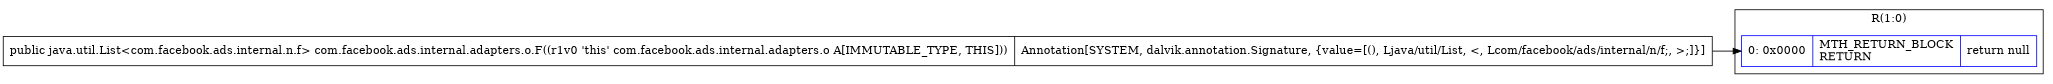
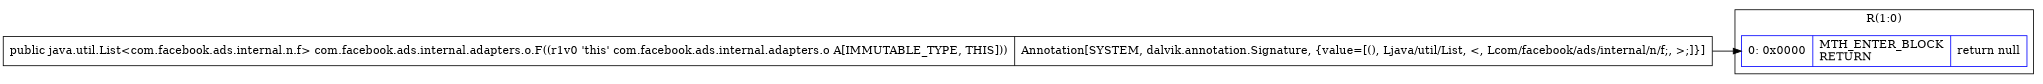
(1887, 45) -> (1882, 45)
